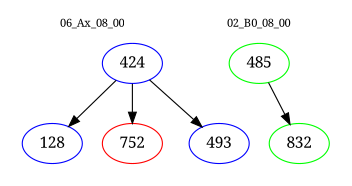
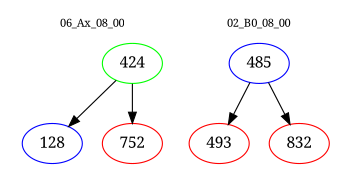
(132, 63) -> (132, 63)
(259, 63) -> (259, 63)
(164, 93) -> (242, 98)
(219, 144) -> (219, 144)
(299, 144) -> (299, 144)
